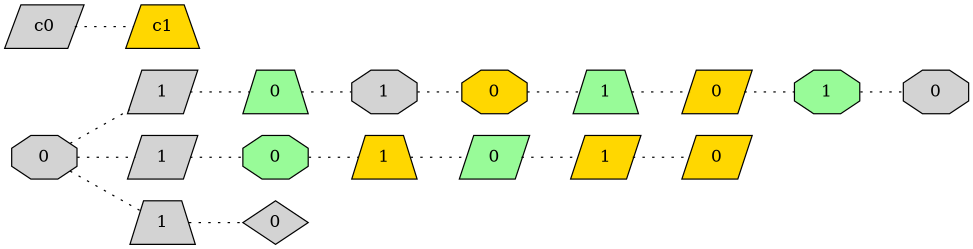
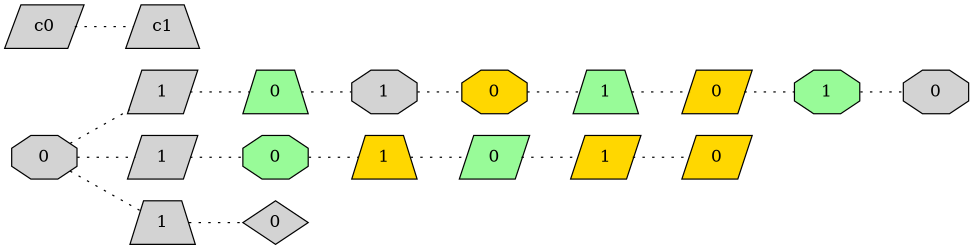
(163, 27) -> (163, 27)
